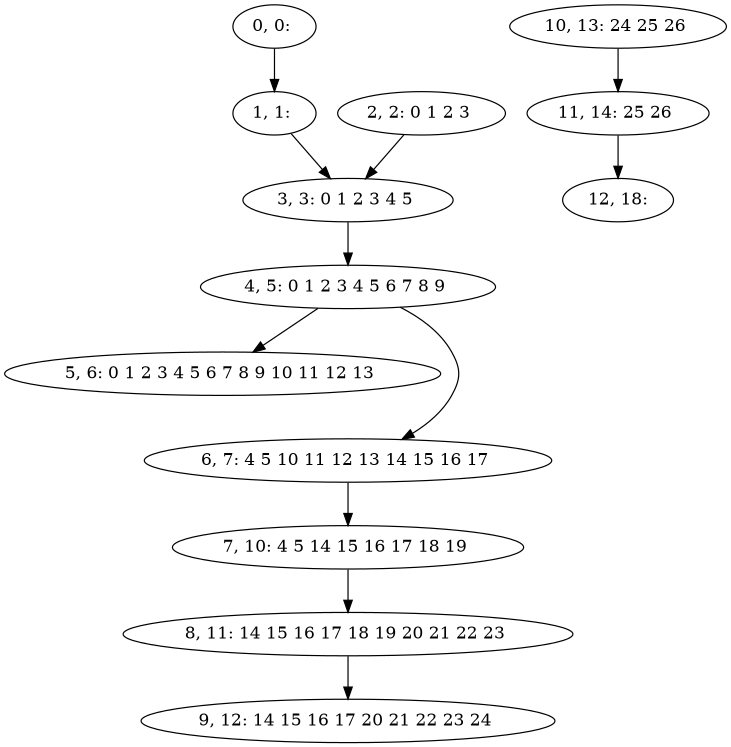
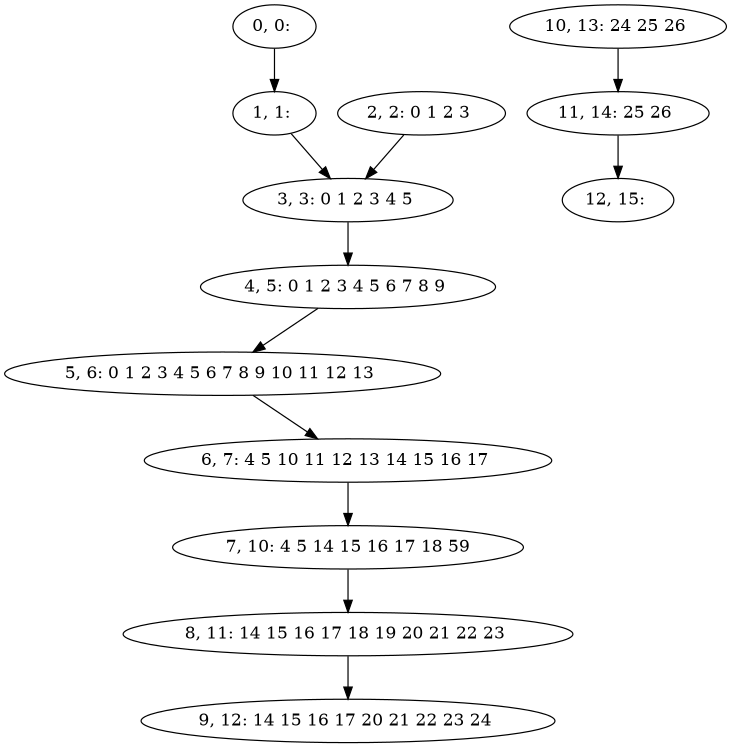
(618, 200) -> (618, 200)
(458, 367) -> (280, 414)
(348, 547) -> (348, 547)
